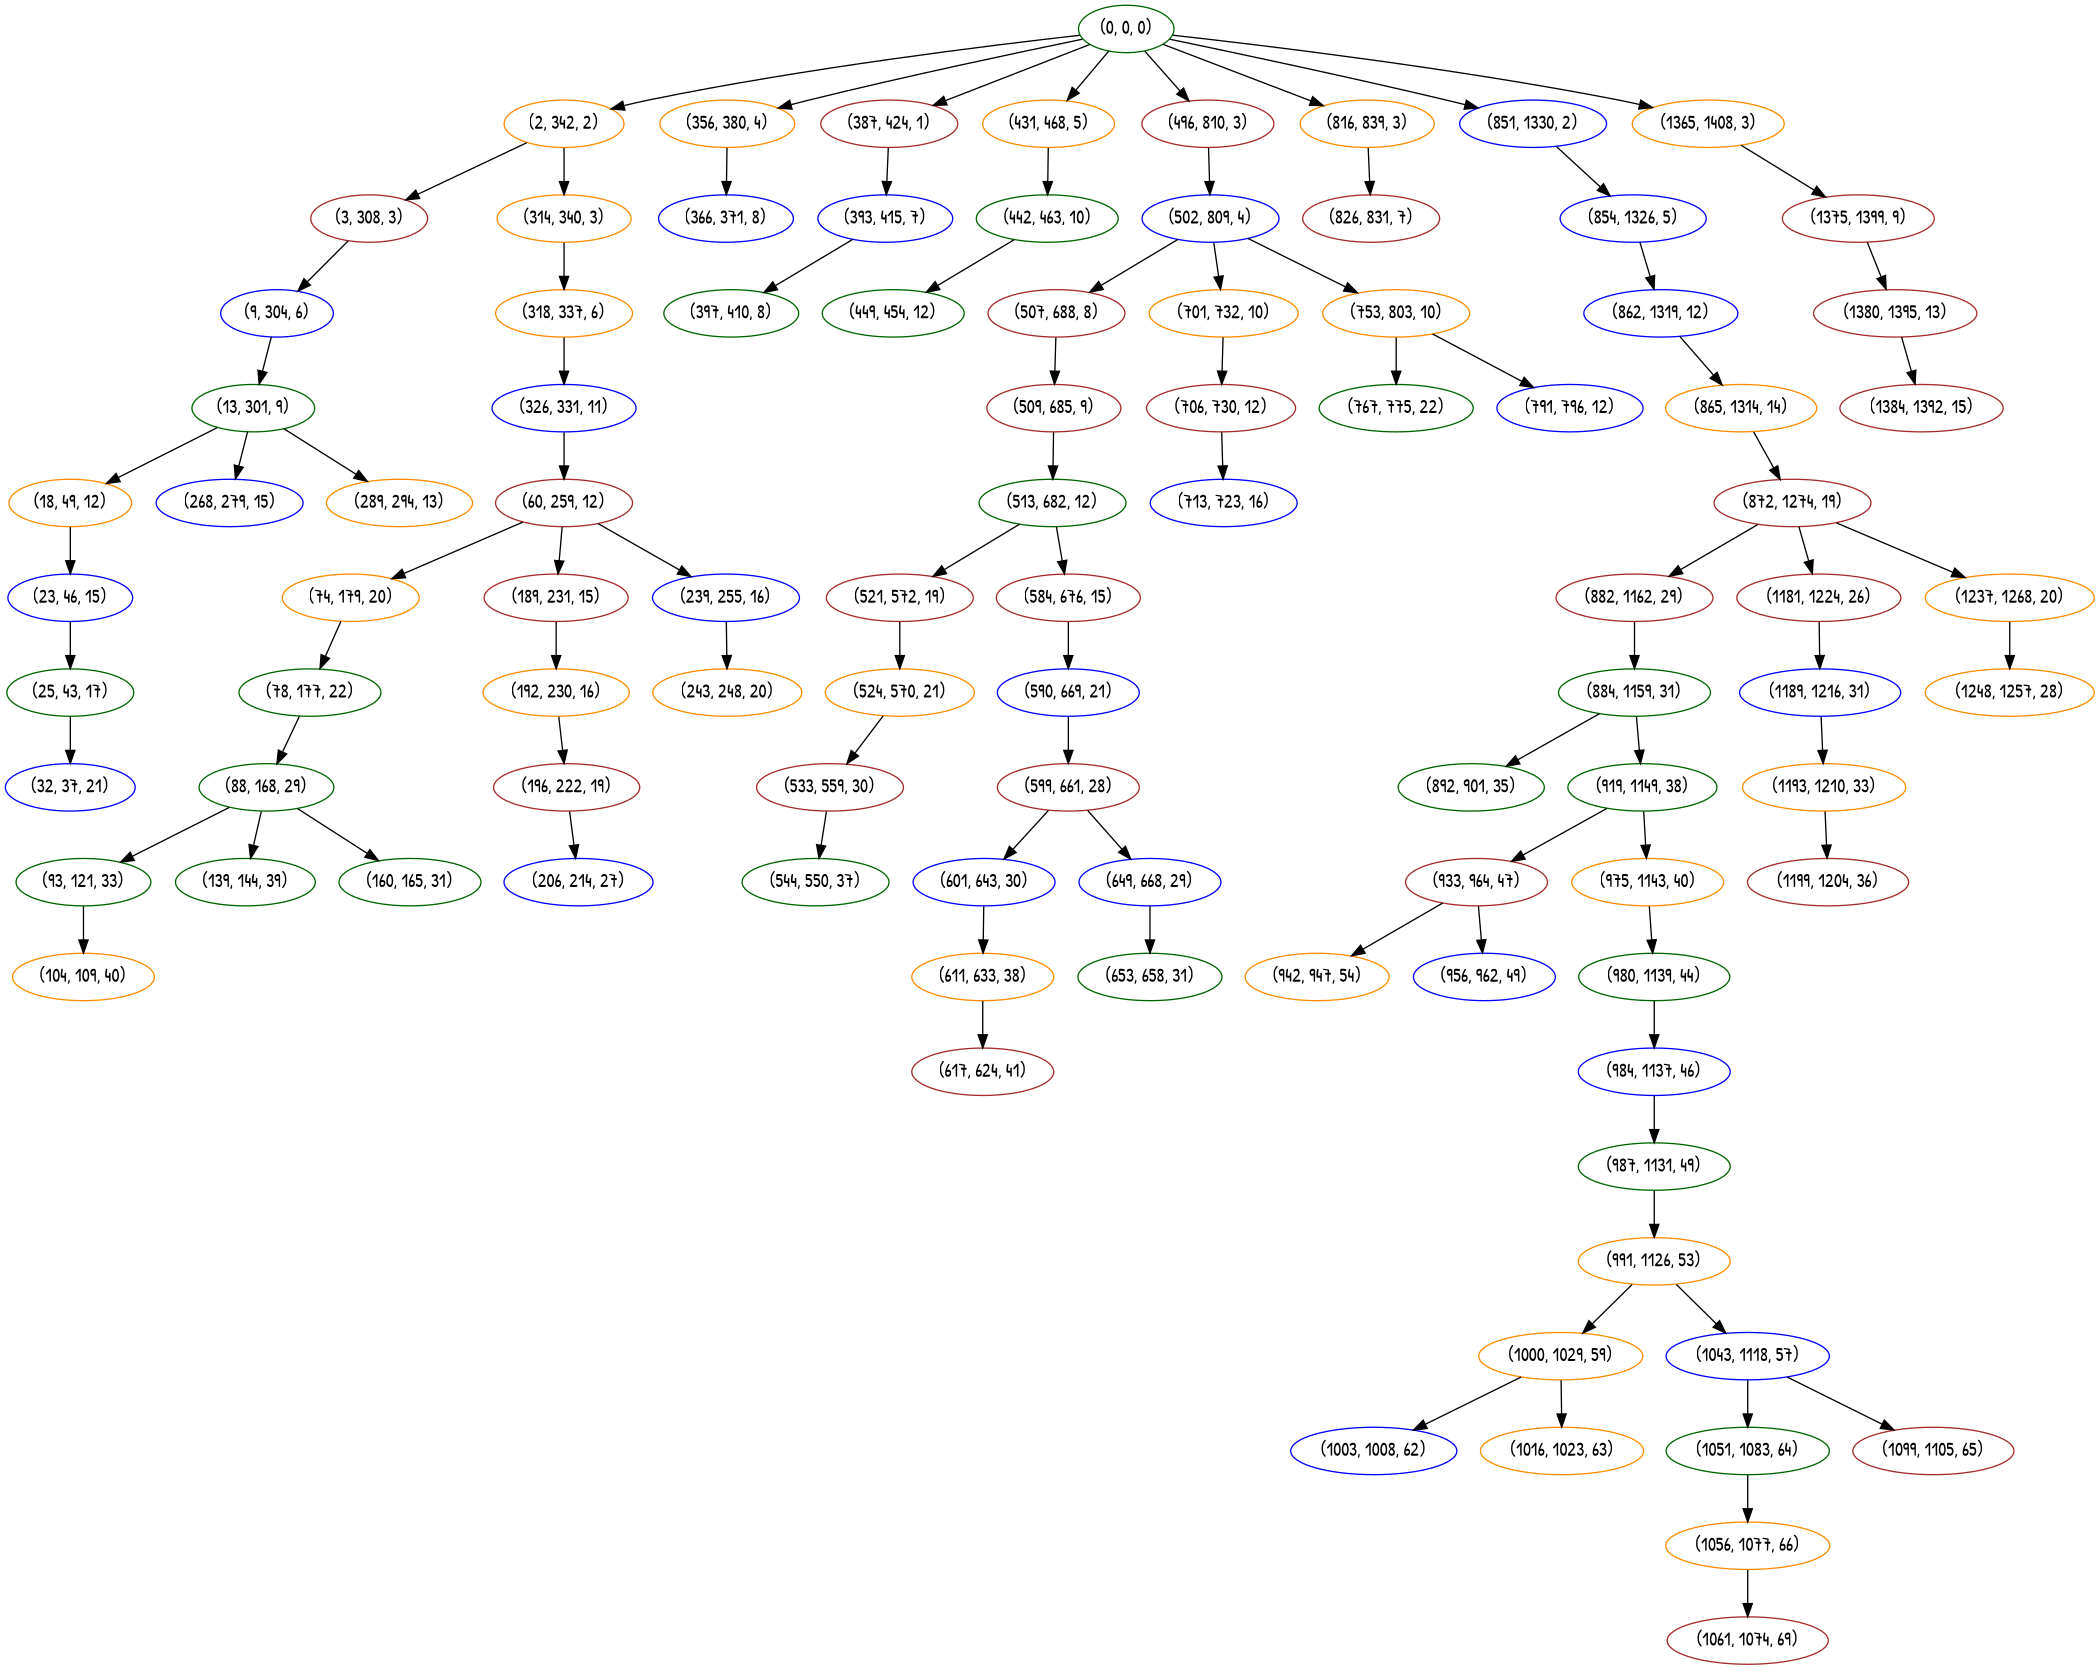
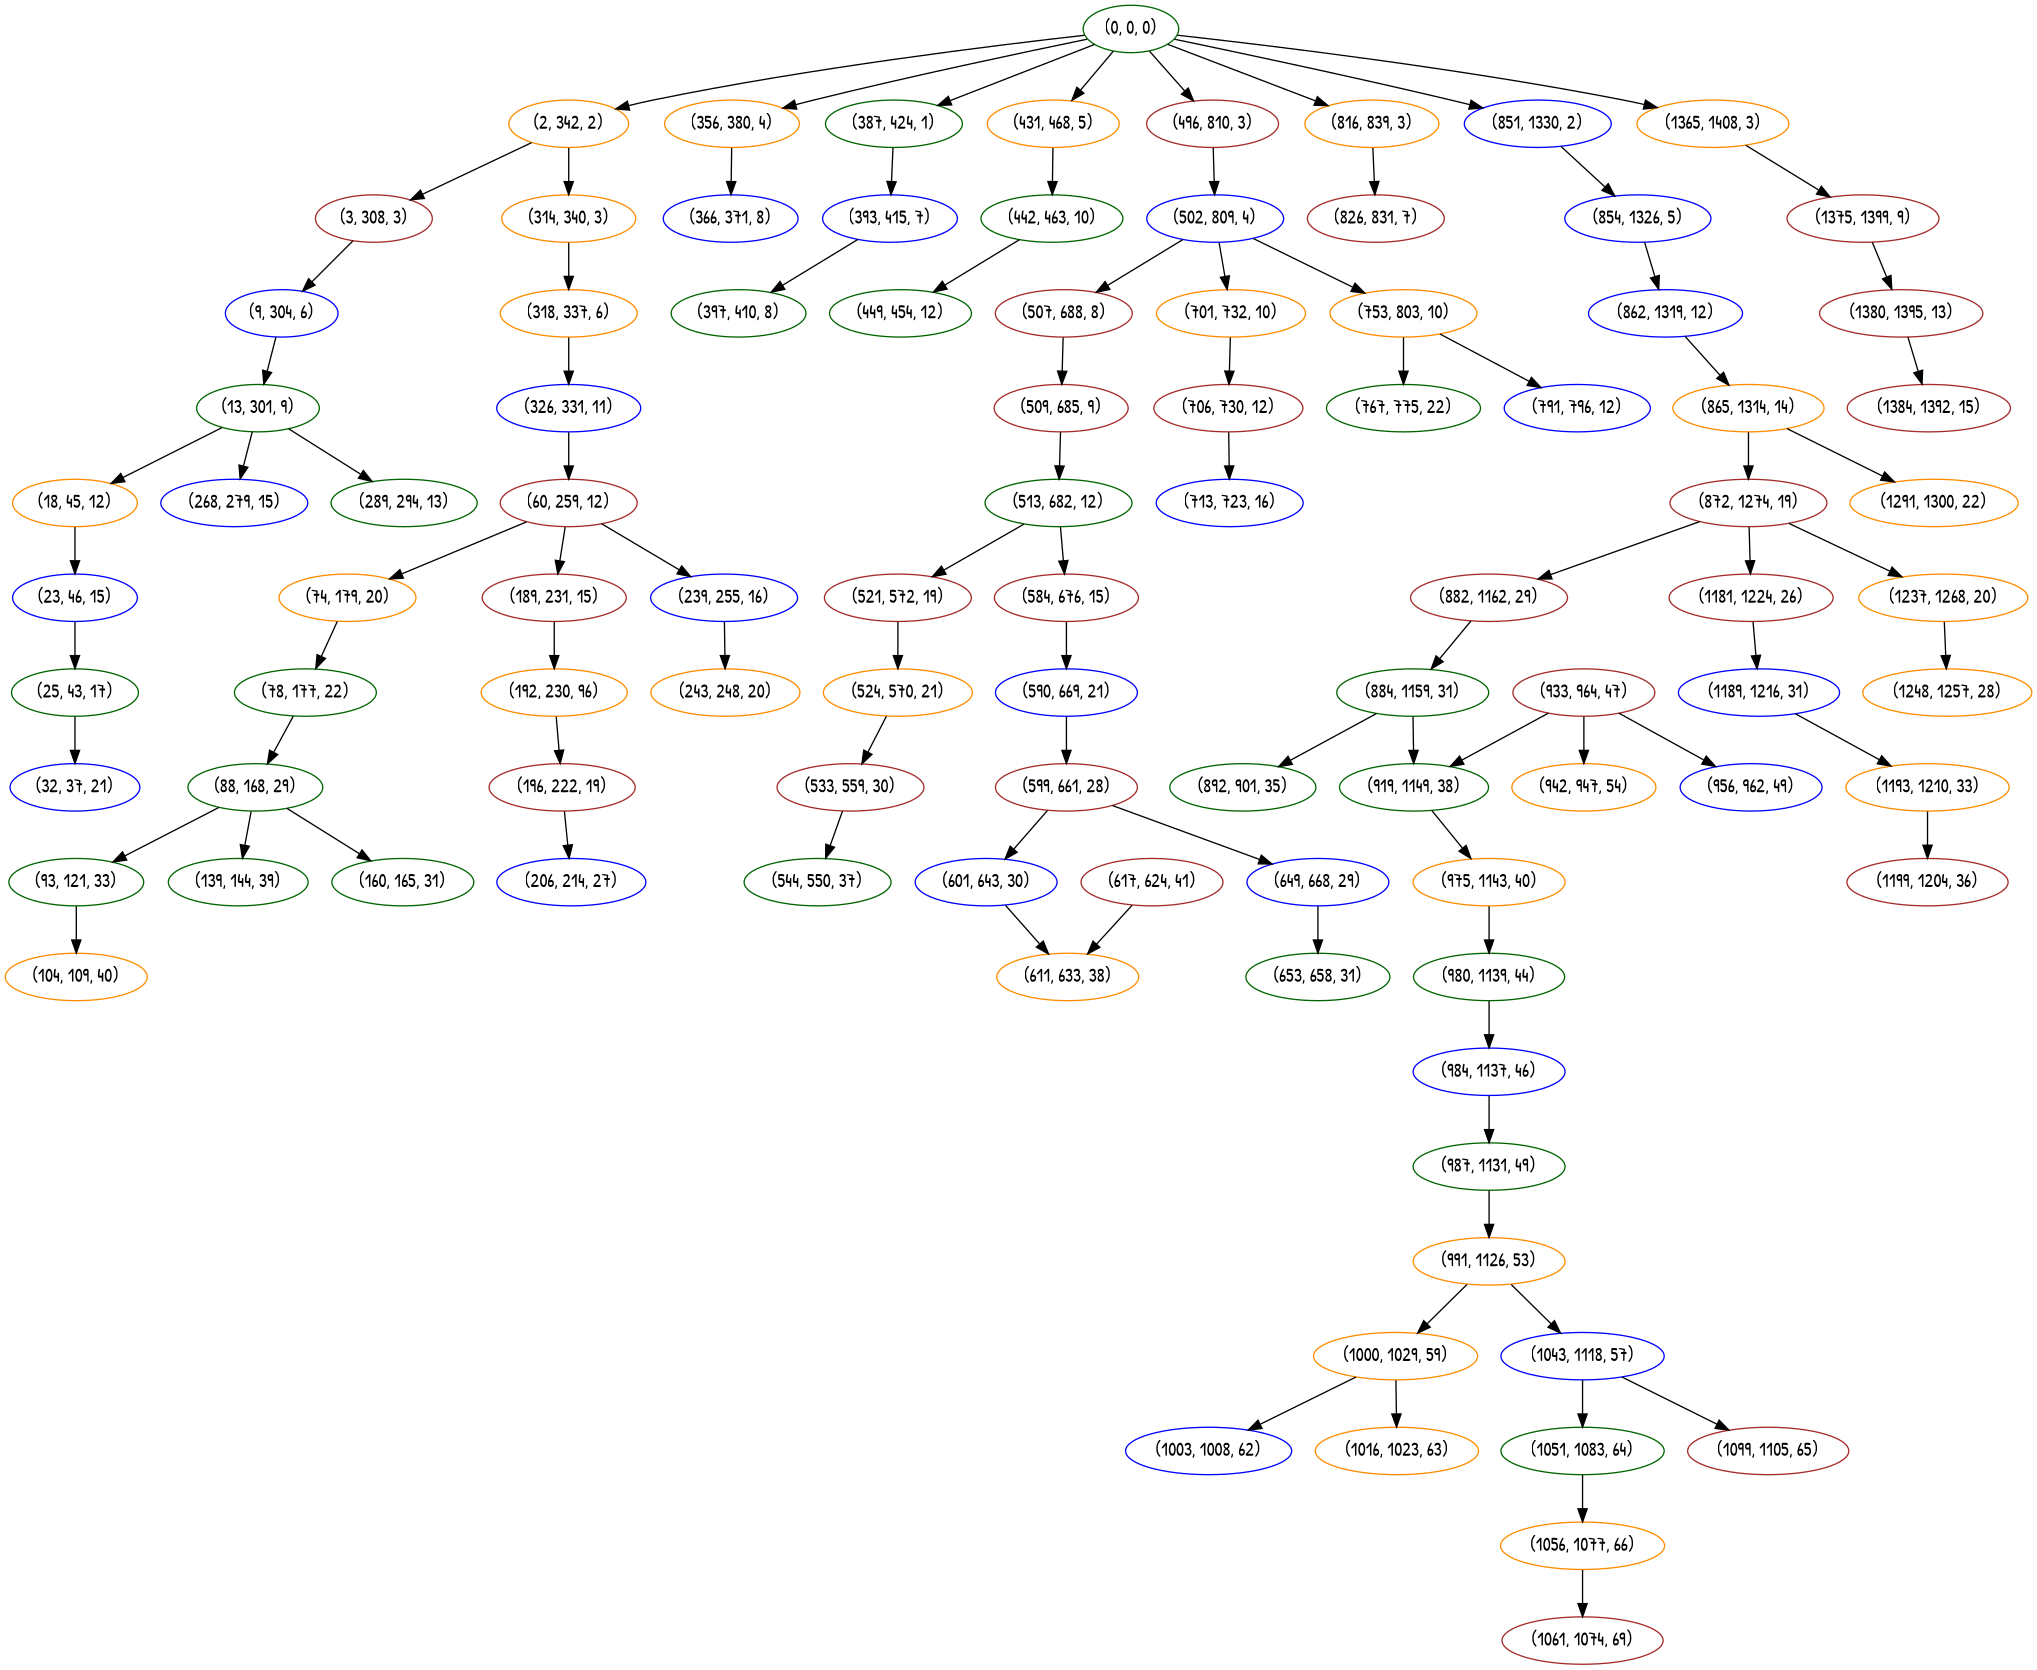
(889, 124) -> (894, 124)
(70, 503) -> (75, 503)
(399, 503) -> (404, 503)
none -> (1934, 503)
(556, 693) -> (554, 693)
(1565, 832) -> (1505, 737)
(983, 1018) -> (1114, 925)
